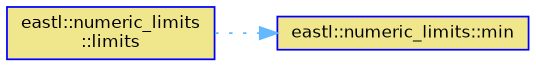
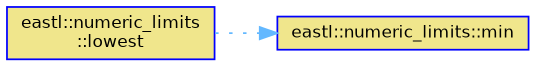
(111, 33) -> (111, 33)
